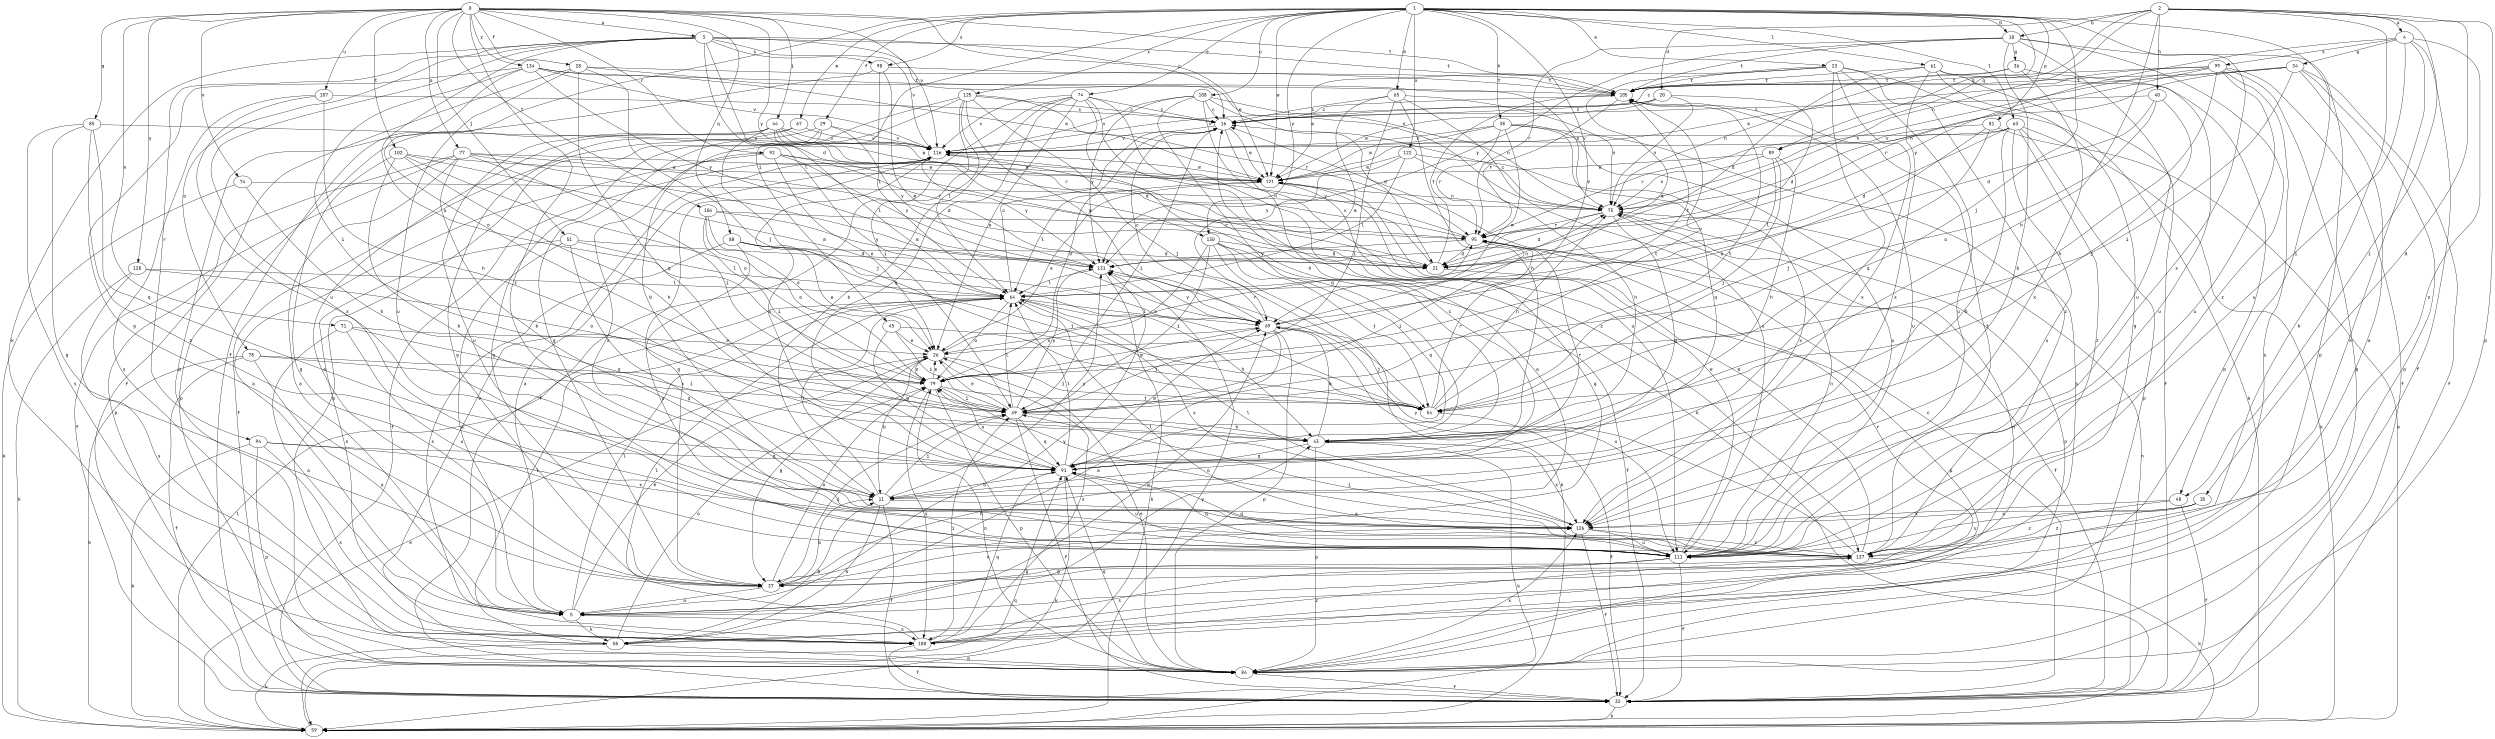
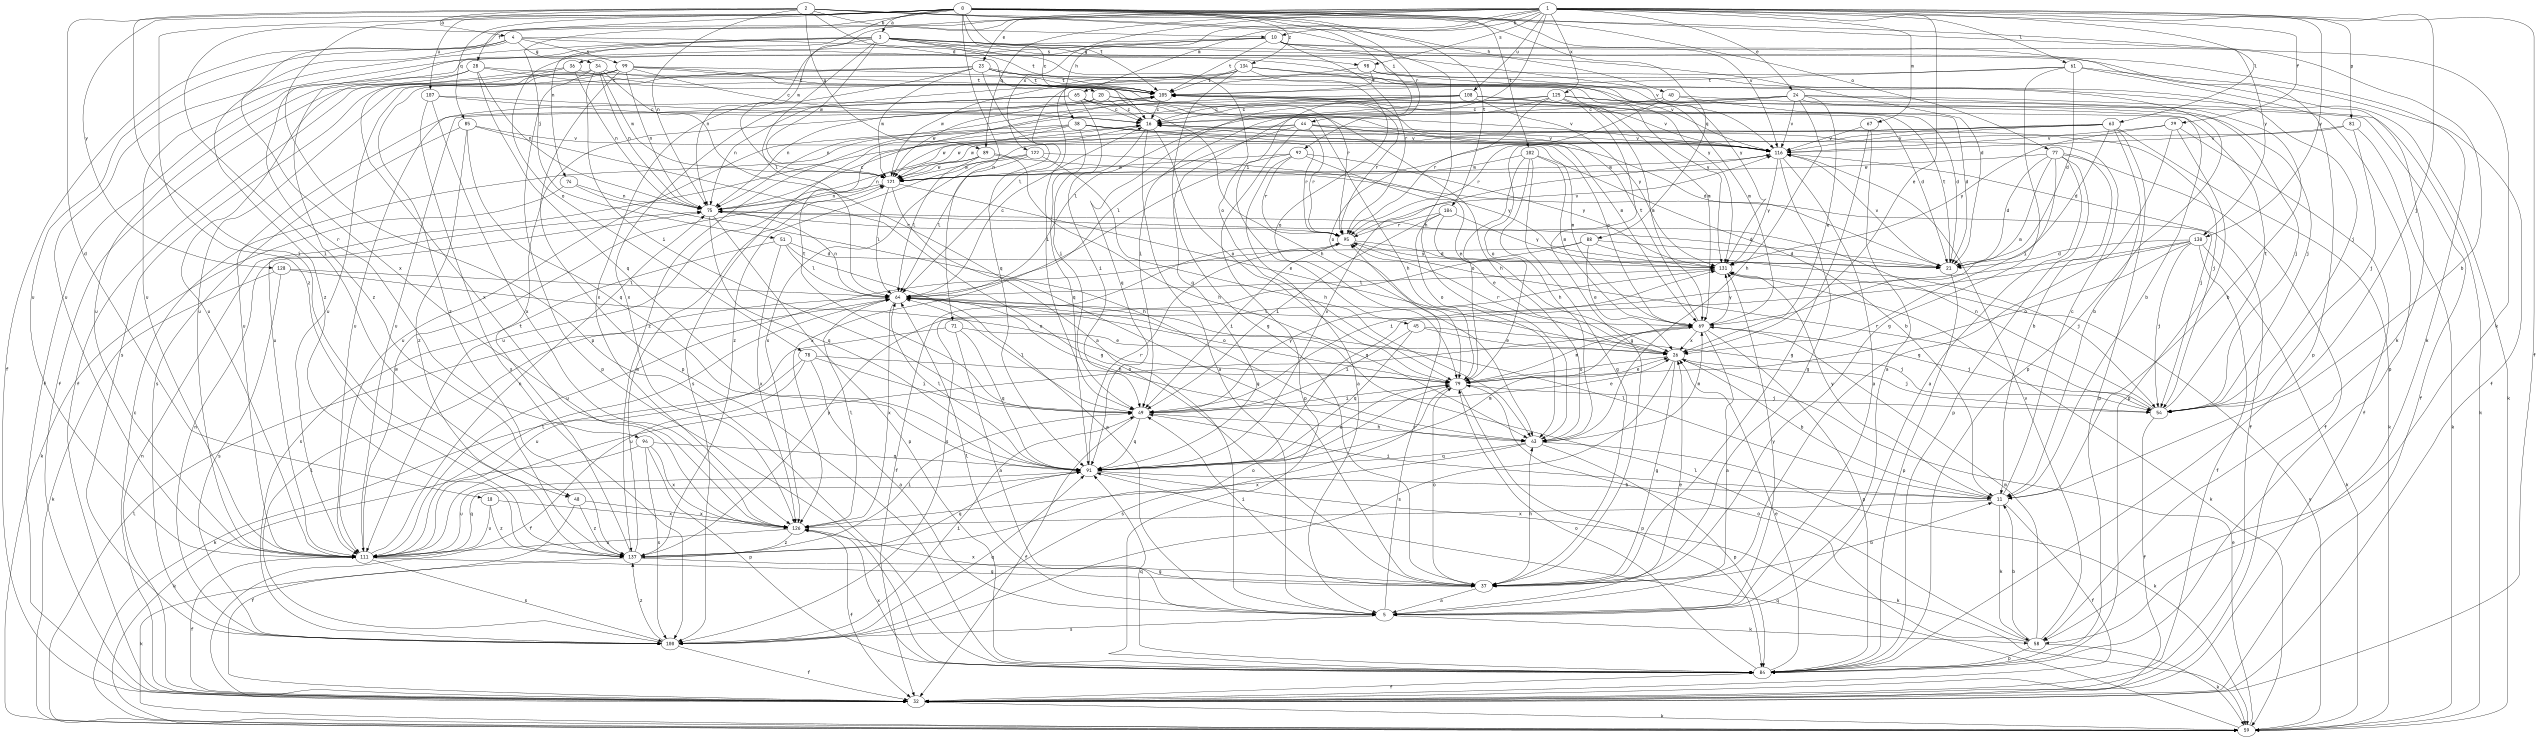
(724, 282) -> (1909, 304)
